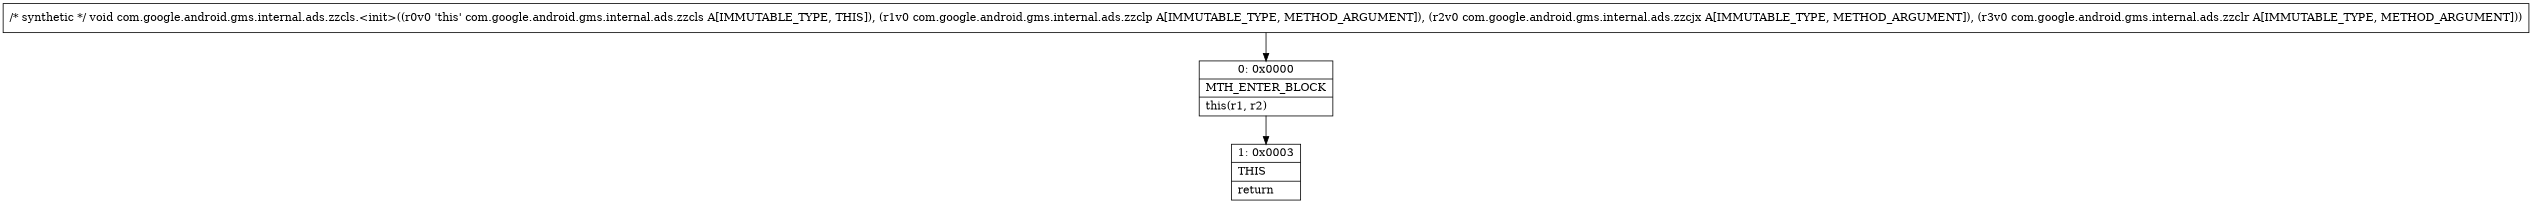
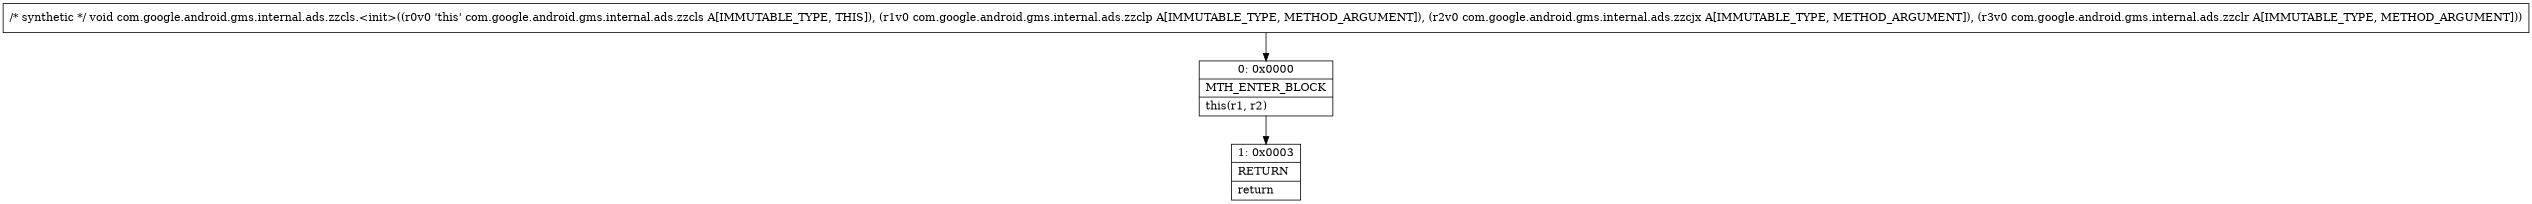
(1252, 171) -> (1263, 171)
